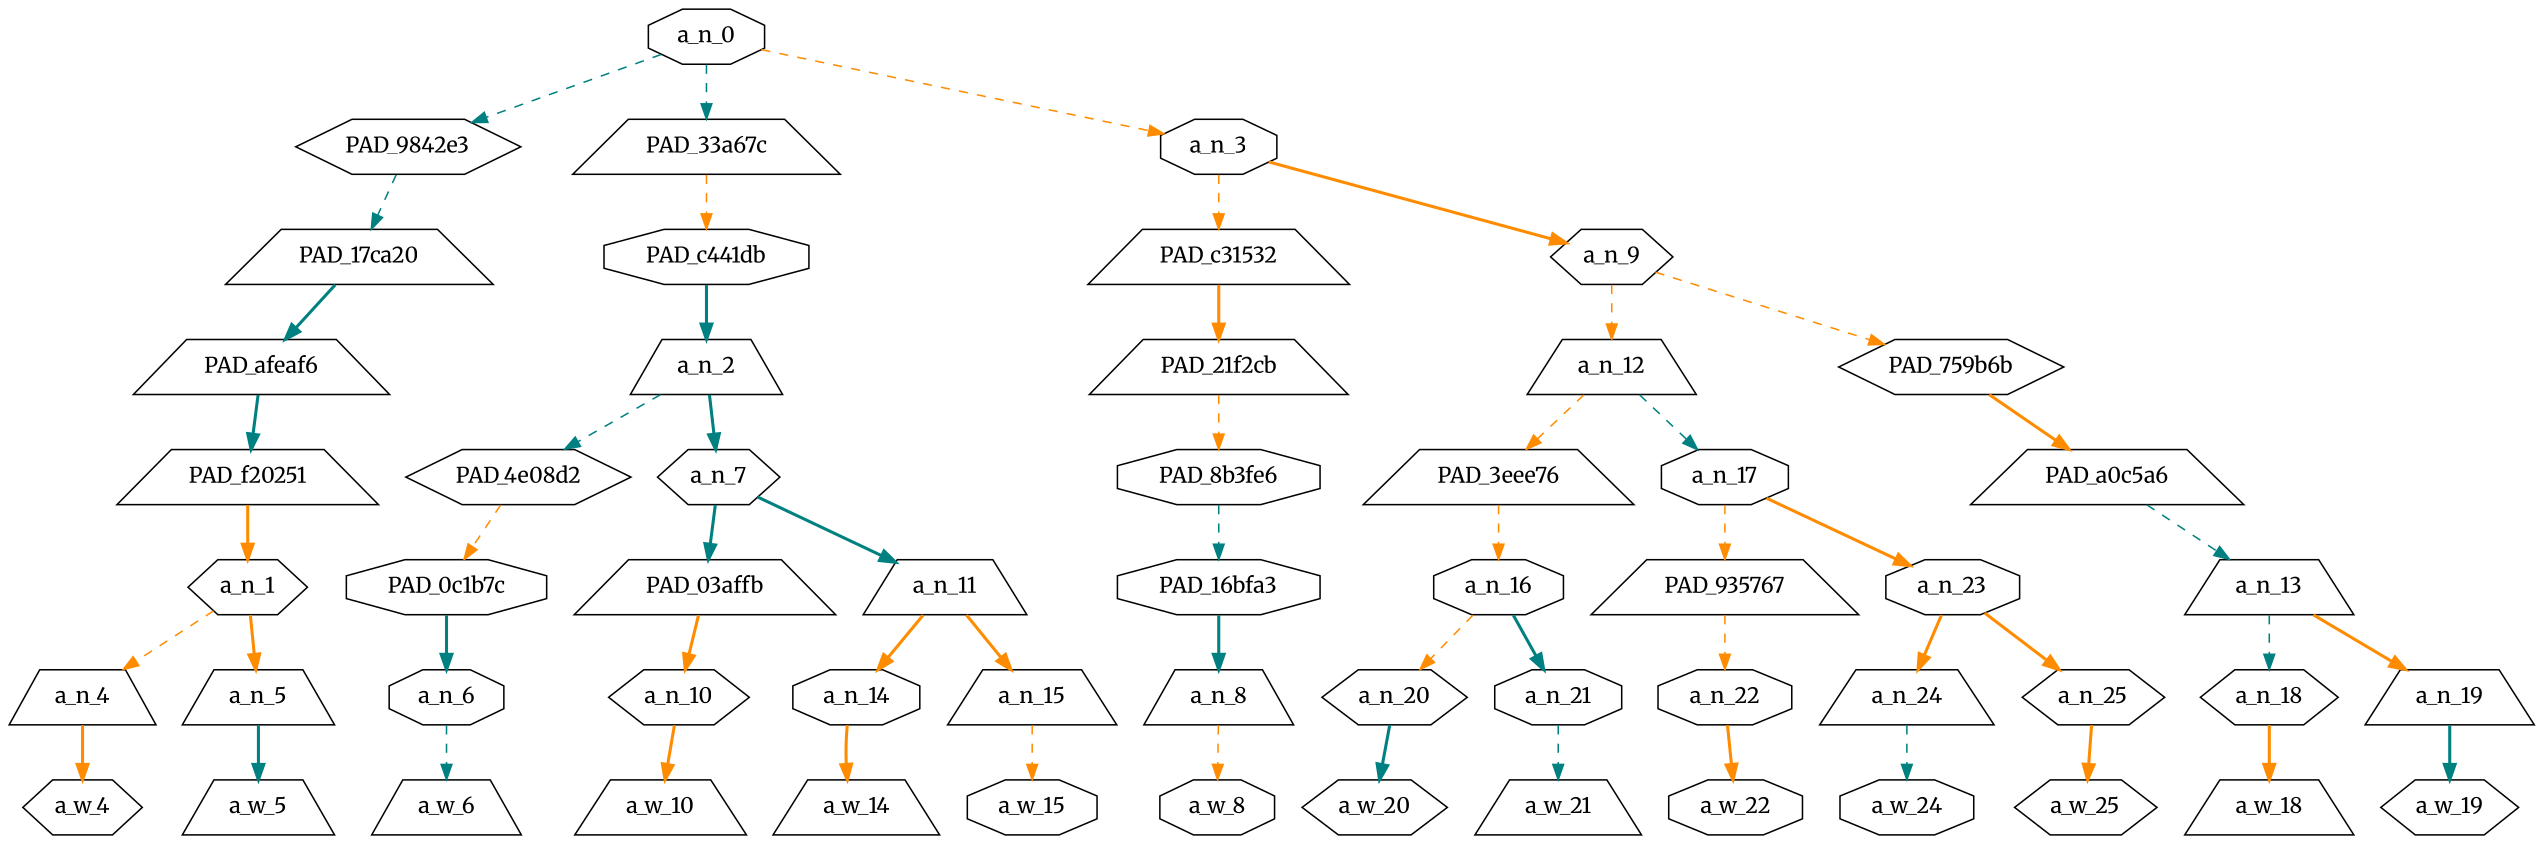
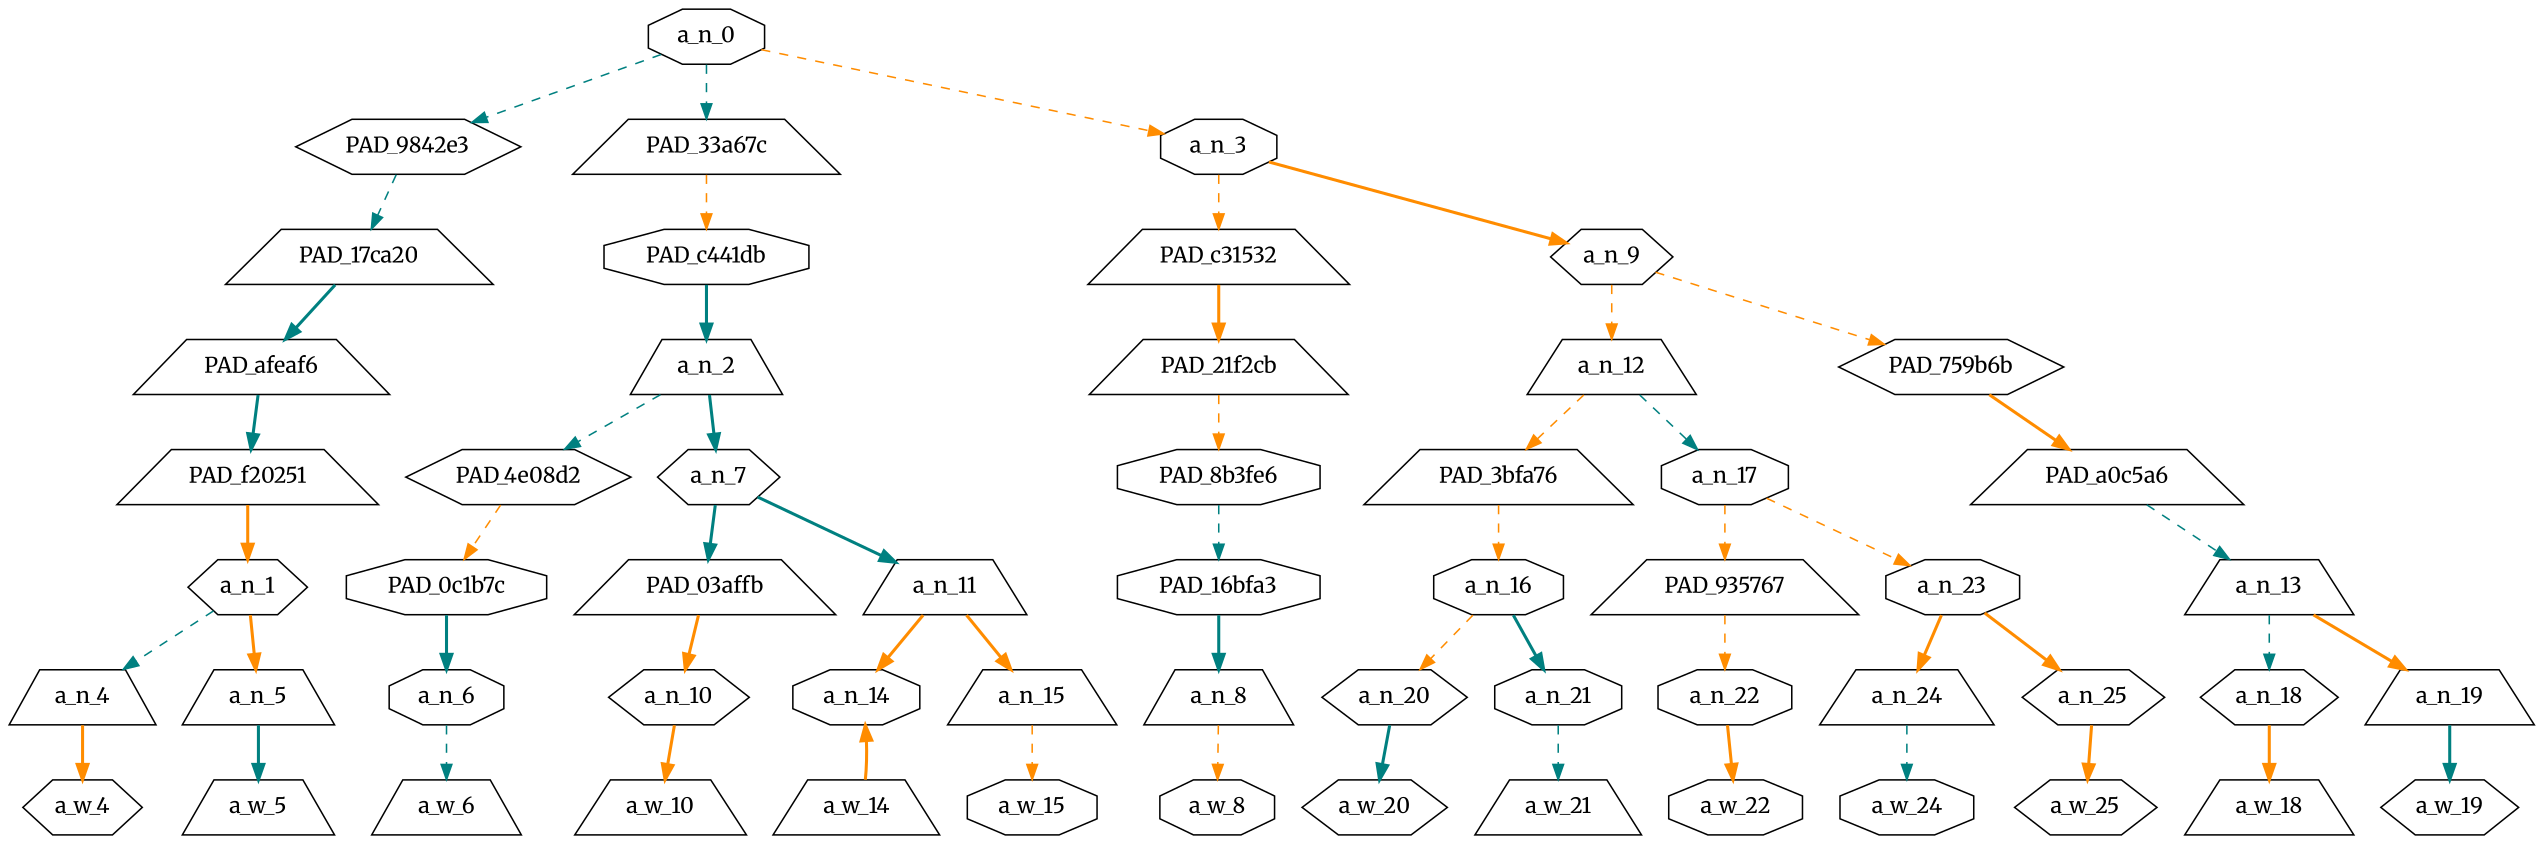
(1499, 477) -> (1499, 477)
(1831, 529) -> (1831, 529)
(175, 636) -> (175, 636)
(846, 745) -> (867, 760)
